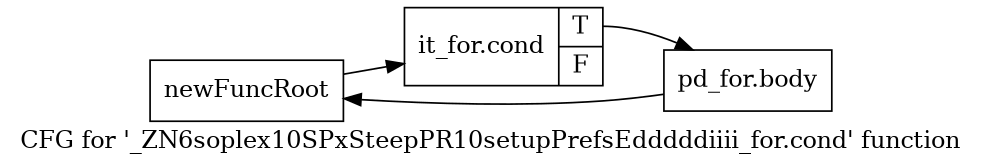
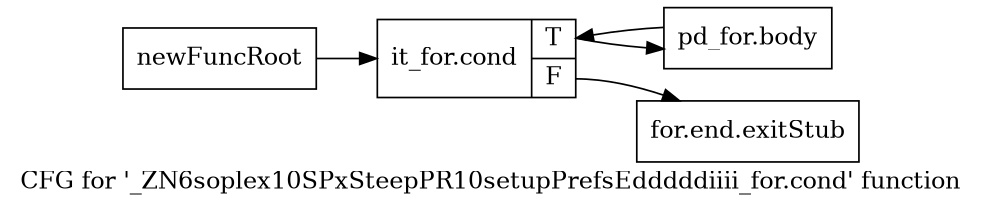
(513, 104) -> (628, 30)
none -> (748, 131)
